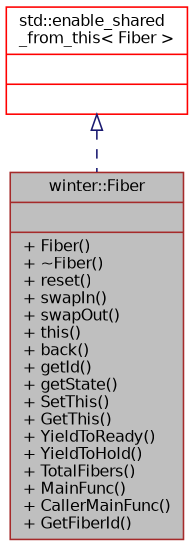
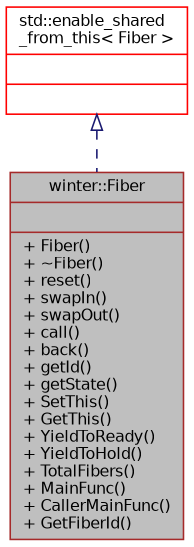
(52, 333) -> (52, 333)
